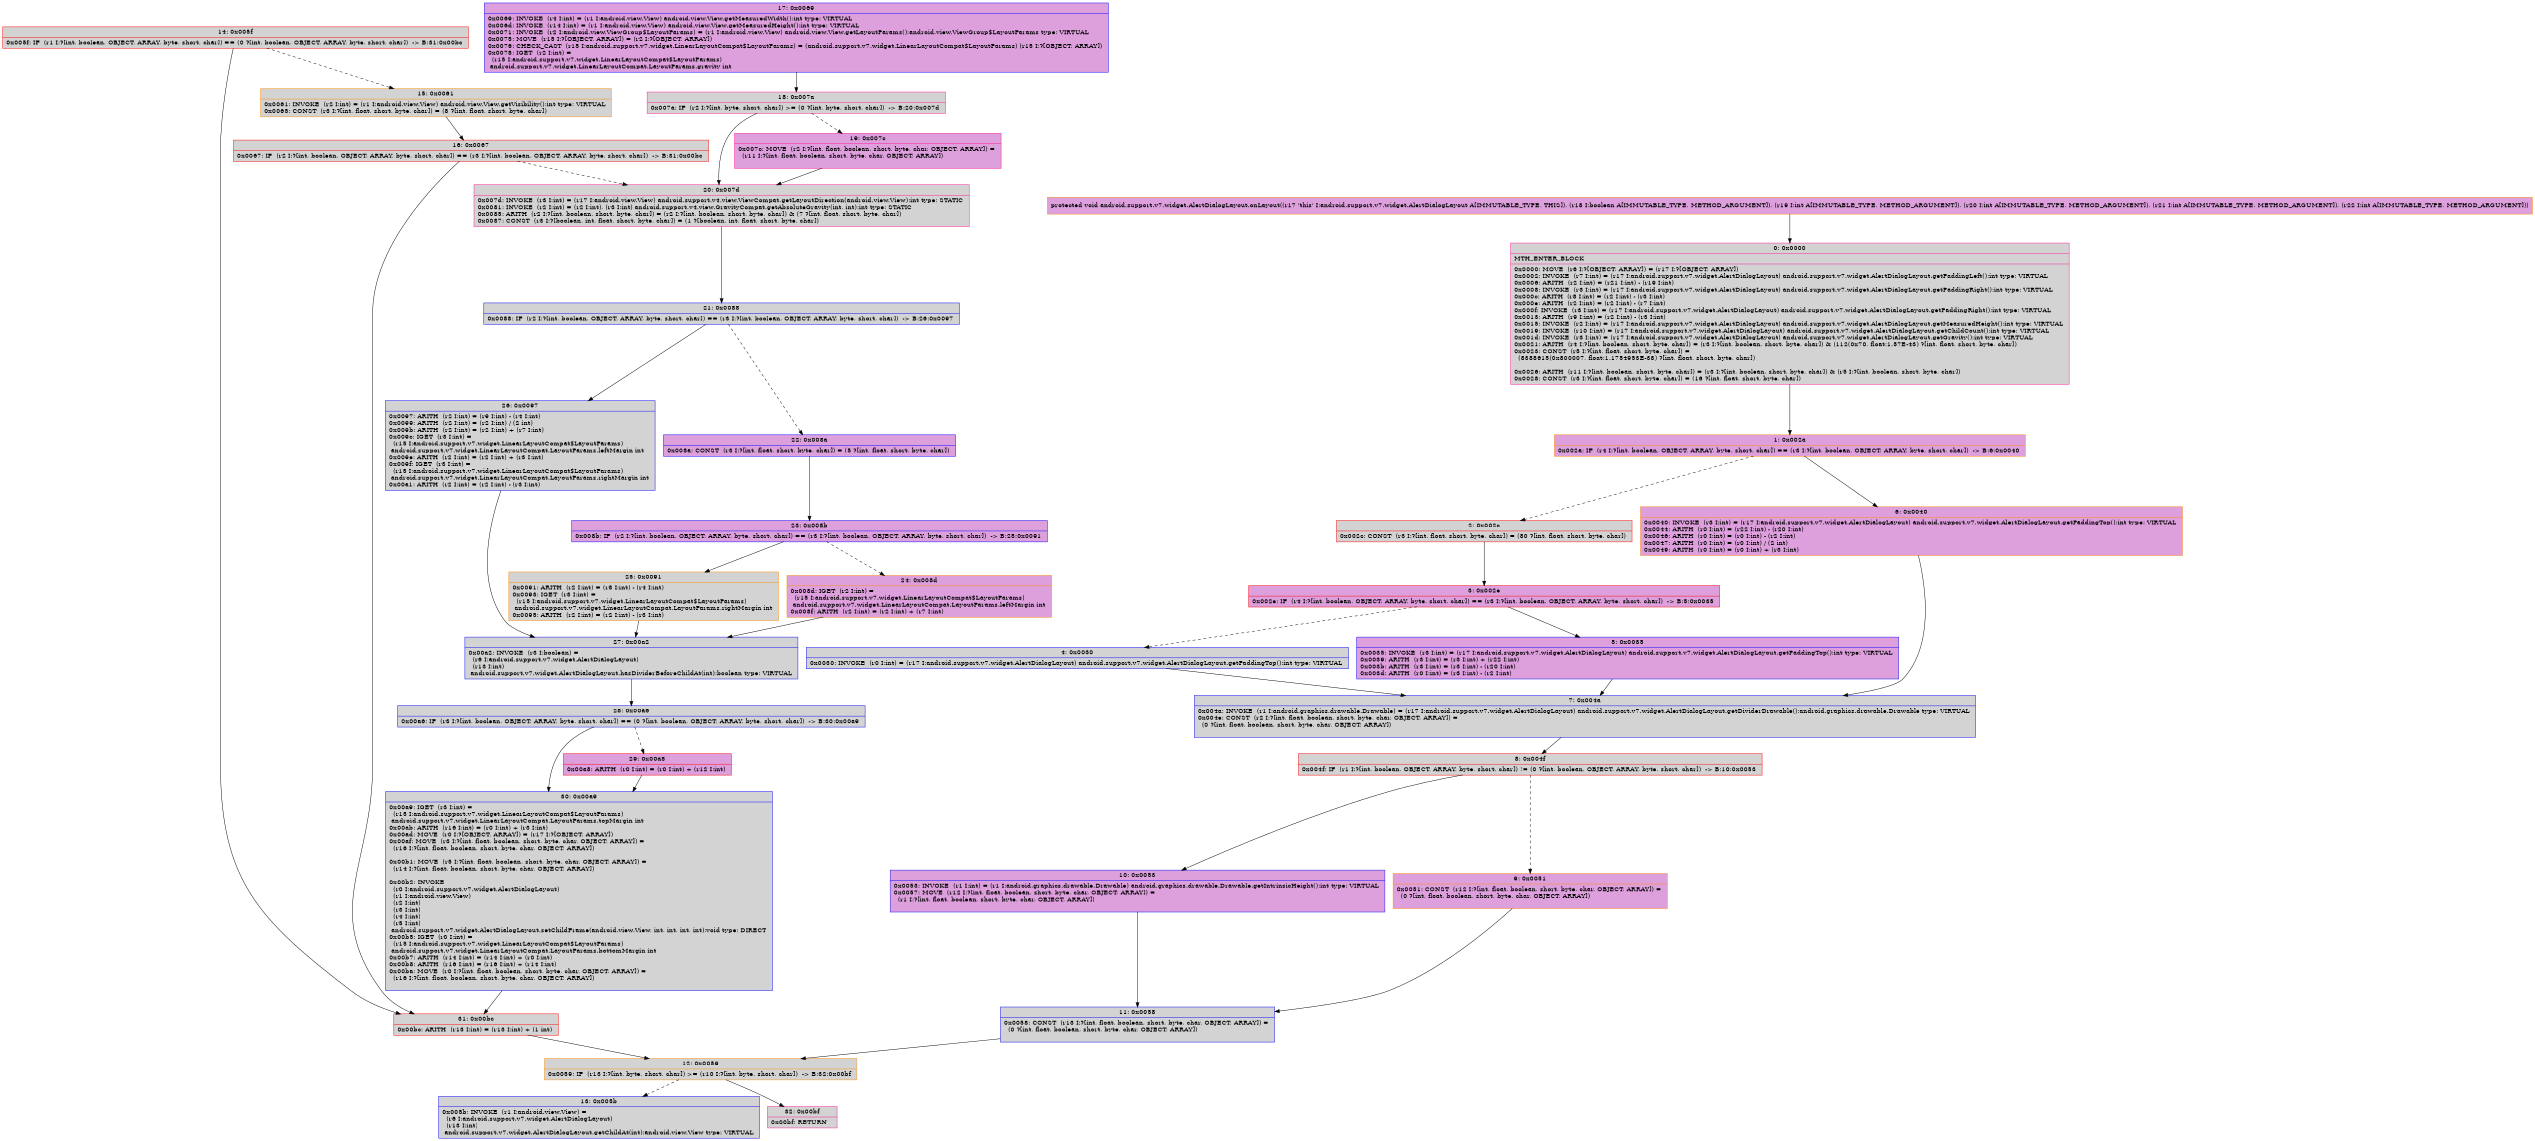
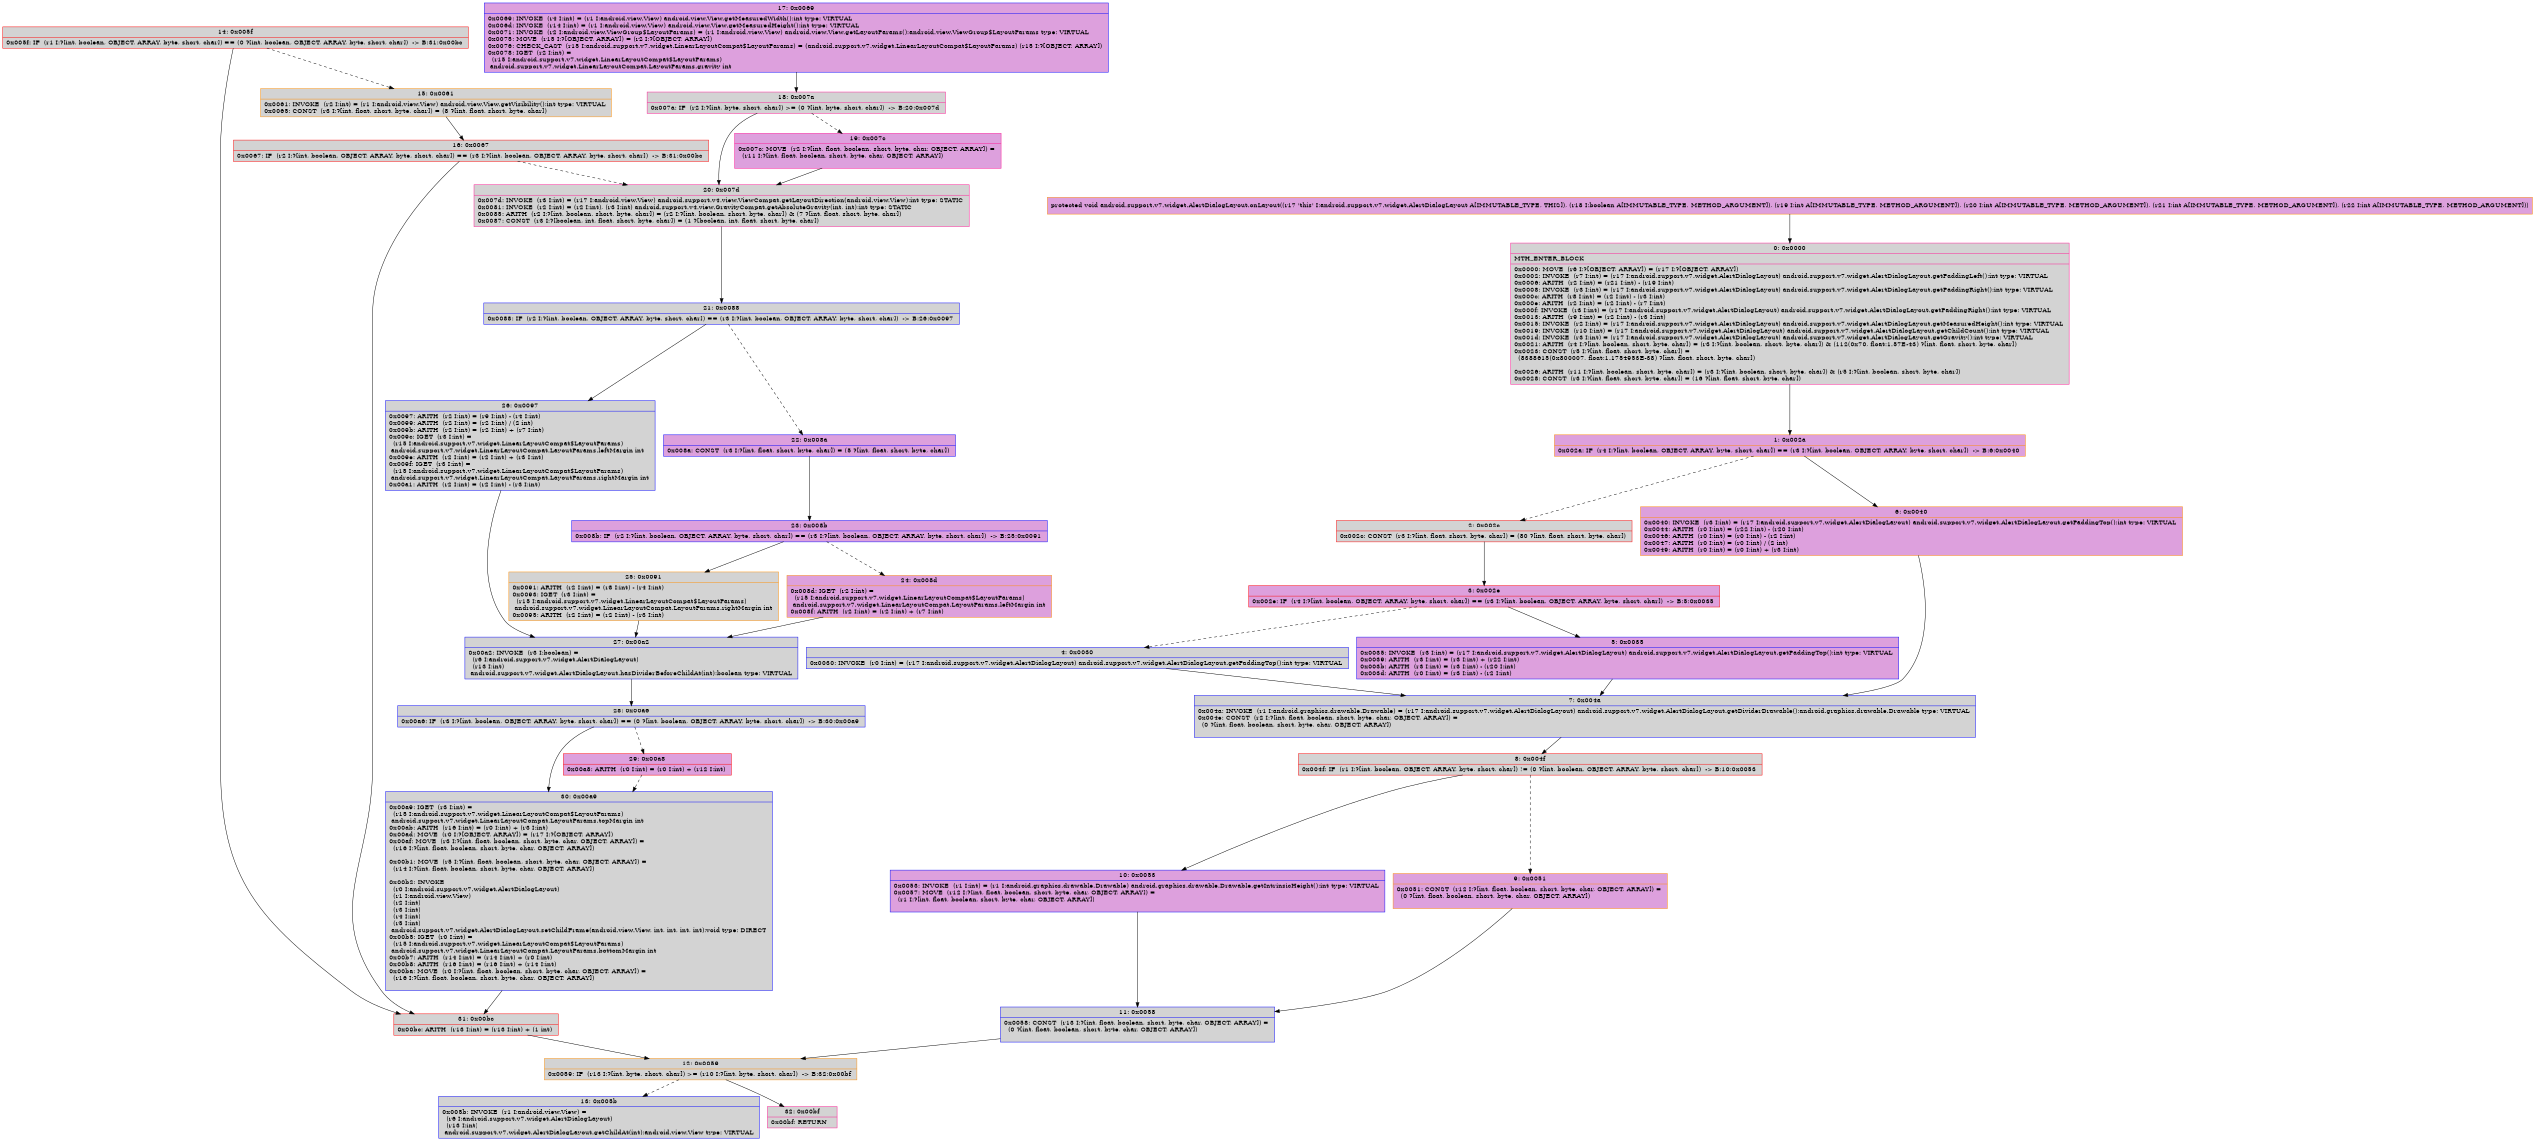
(638, 781) -> (638, 781)
